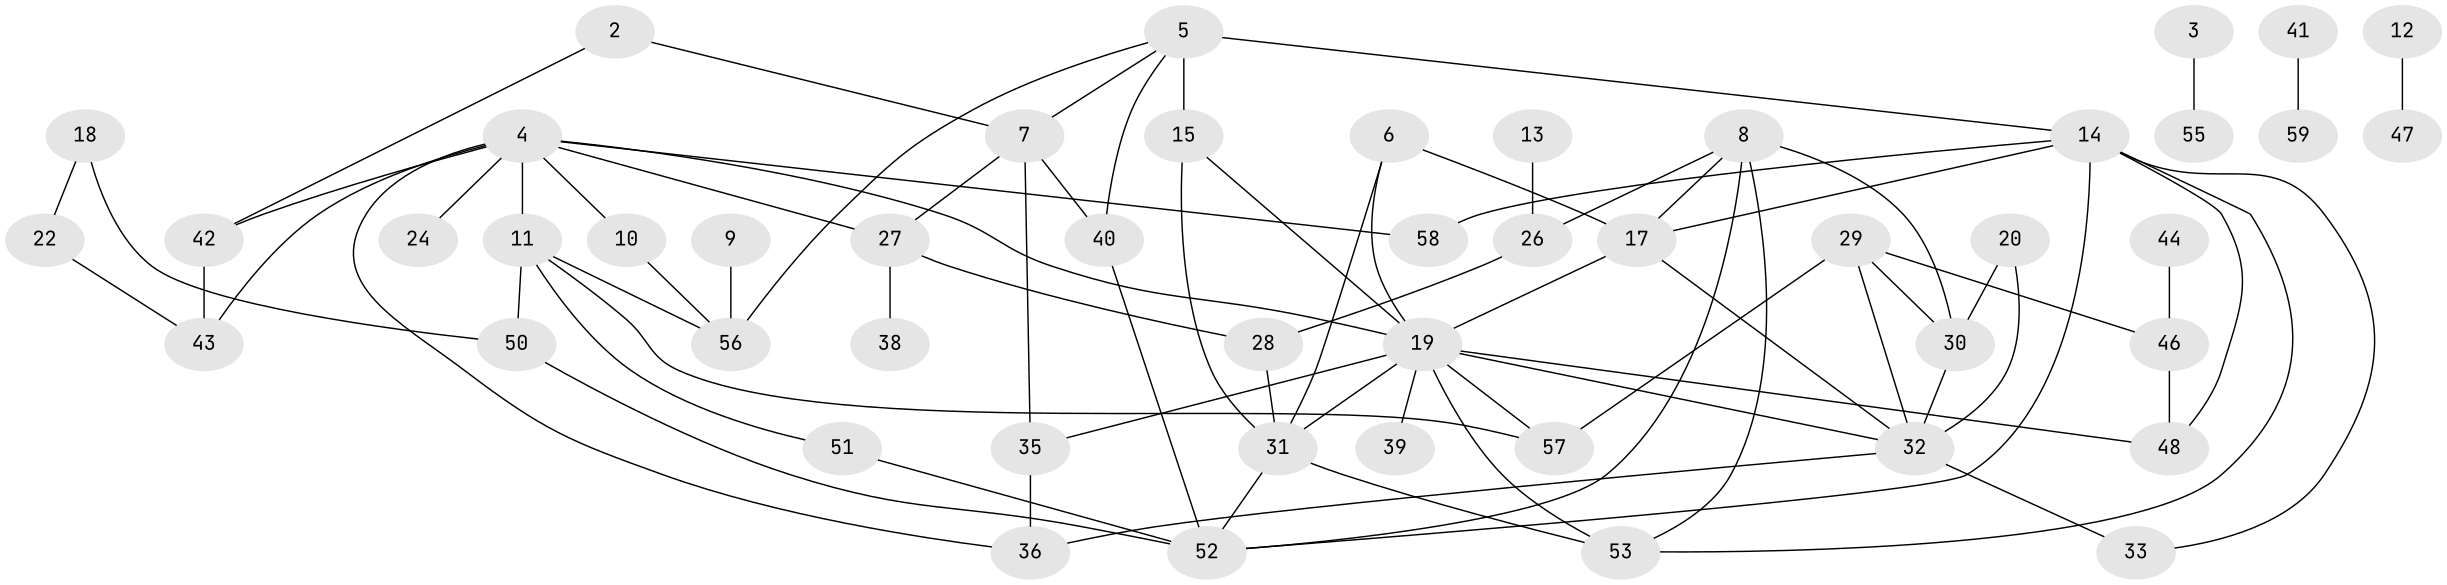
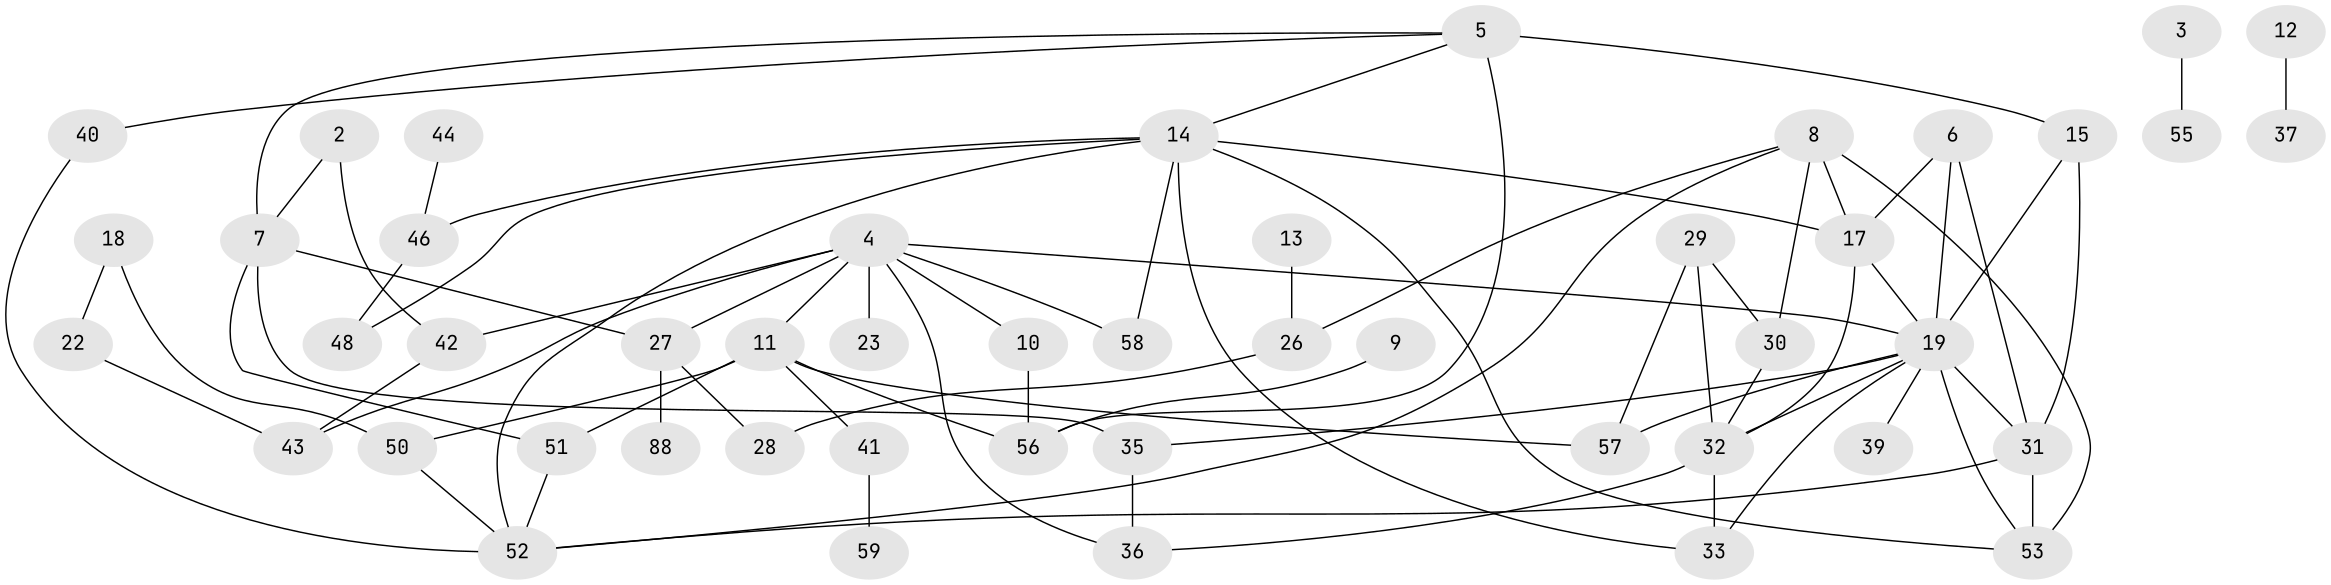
(2402, 136) -> (2286, 136)
(1064, 188) -> (318, 390)
(418, 240) -> (869, 344)
(2010, 240) -> none
(2004, 290) -> (792, 160)
(890, 344) -> (661, 449)
none -> (817, 396)
(1271, 396) -> none
(1796, 397) -> (1808, 435)
